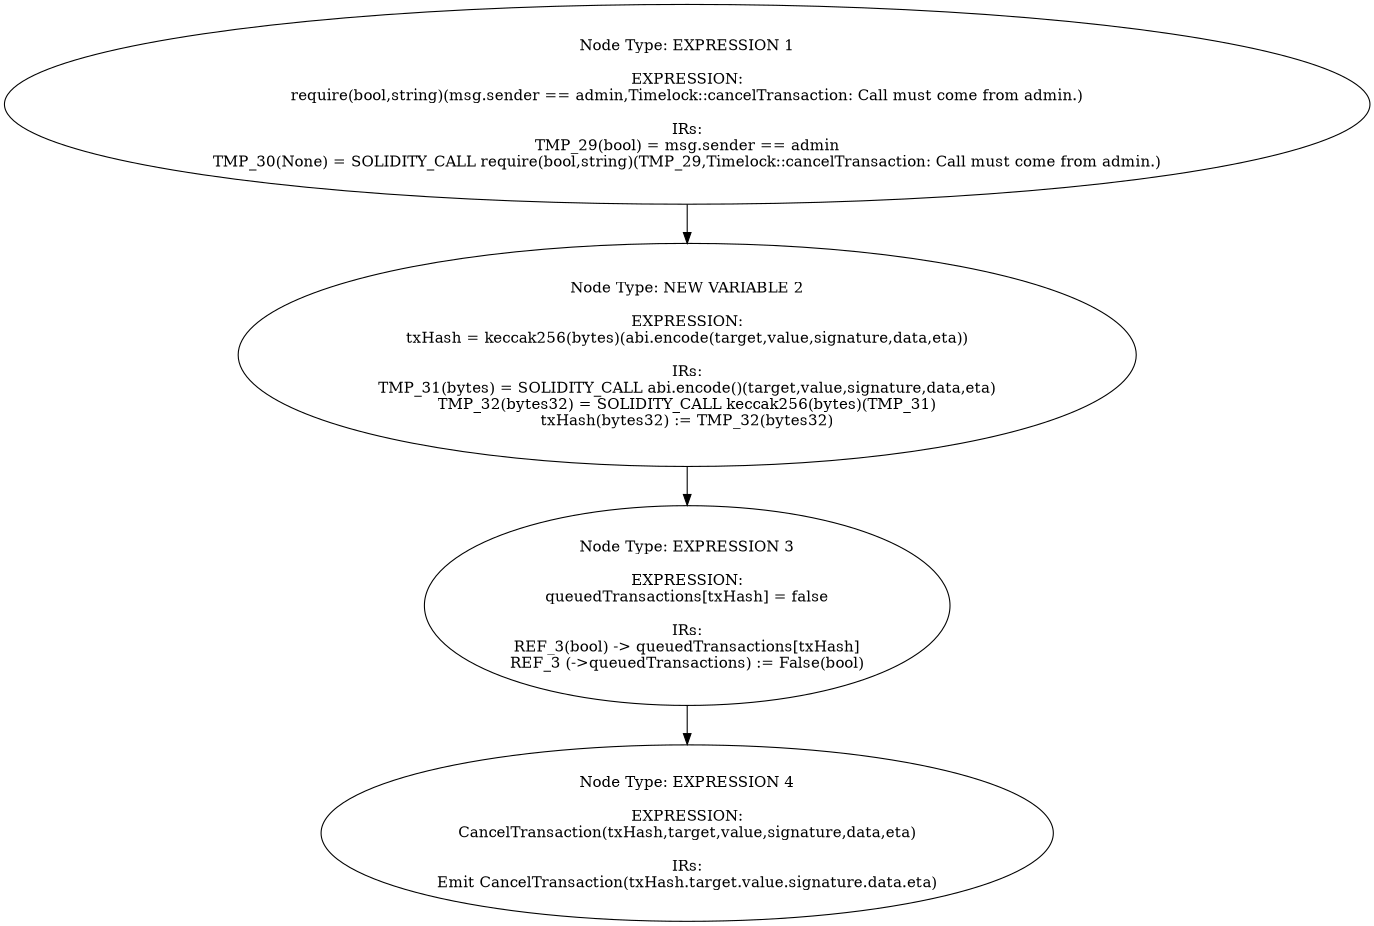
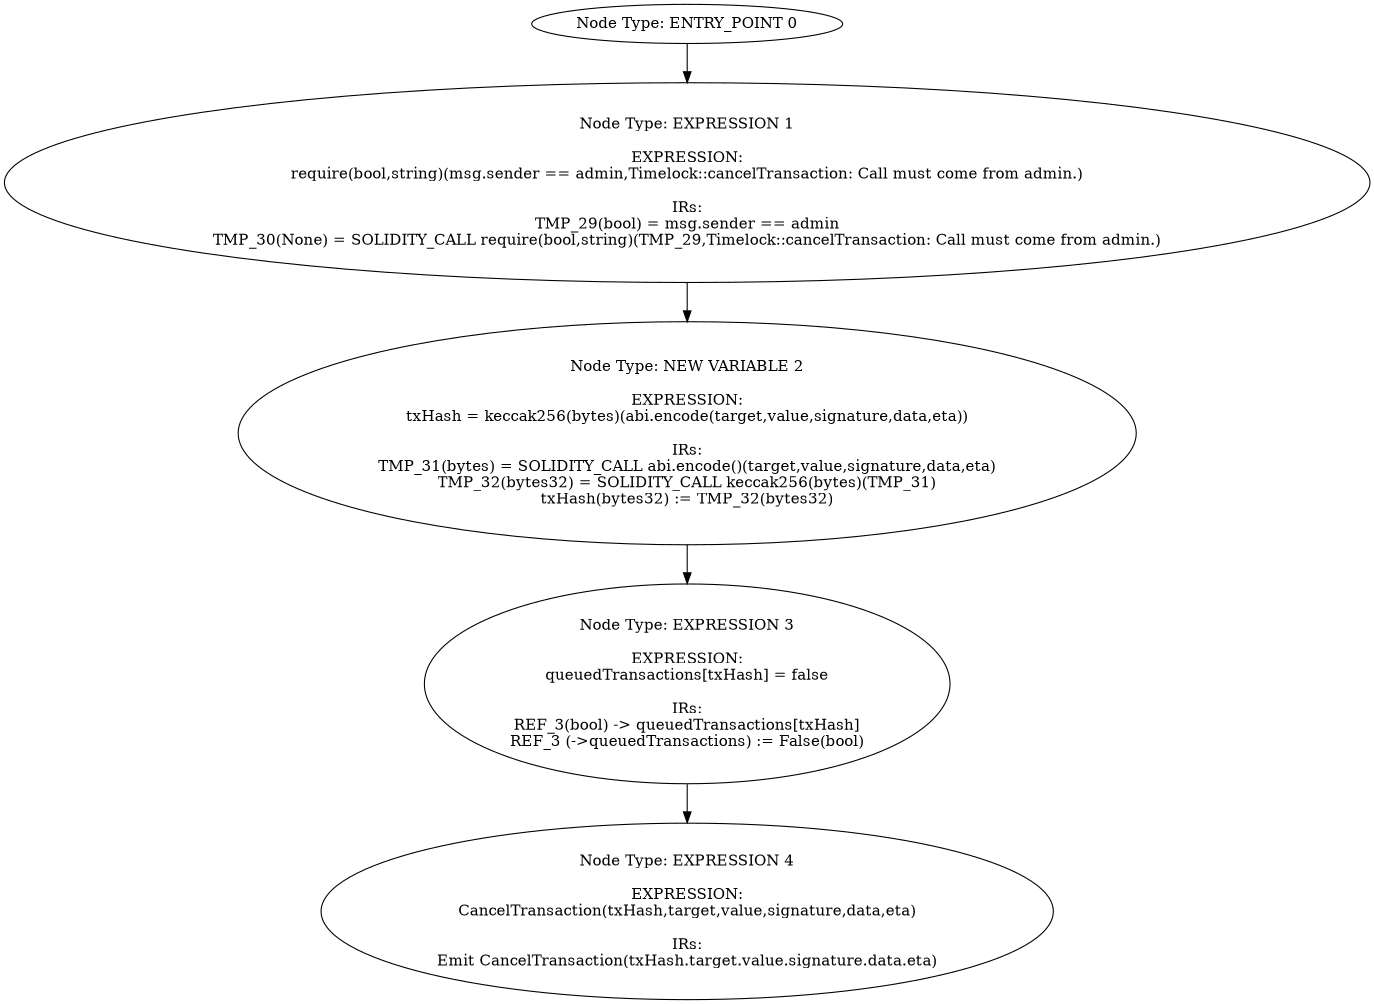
none -> (687, 24)
